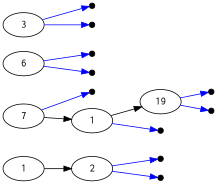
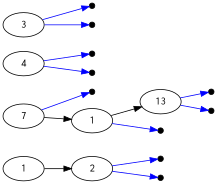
(24, 64) -> (24, 64)
(161, 102) -> (161, 102)
